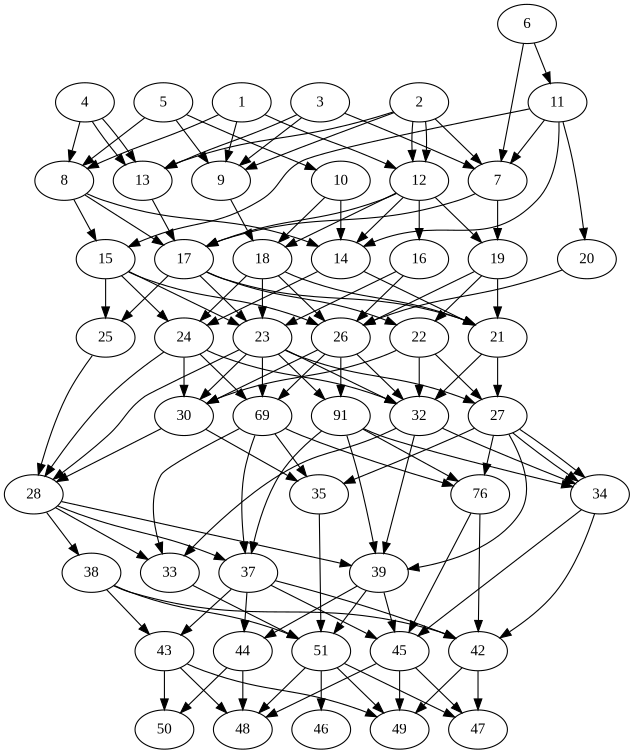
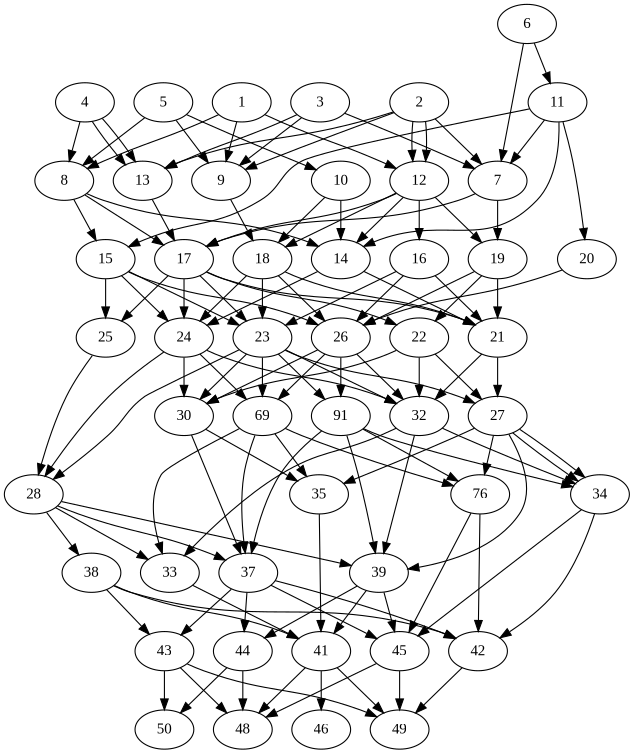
none -> (451, 292)
none -> (184, 293)
(114, 453) -> (214, 489)
(321, 651) -> (321, 651)
(478, 730) -> none
